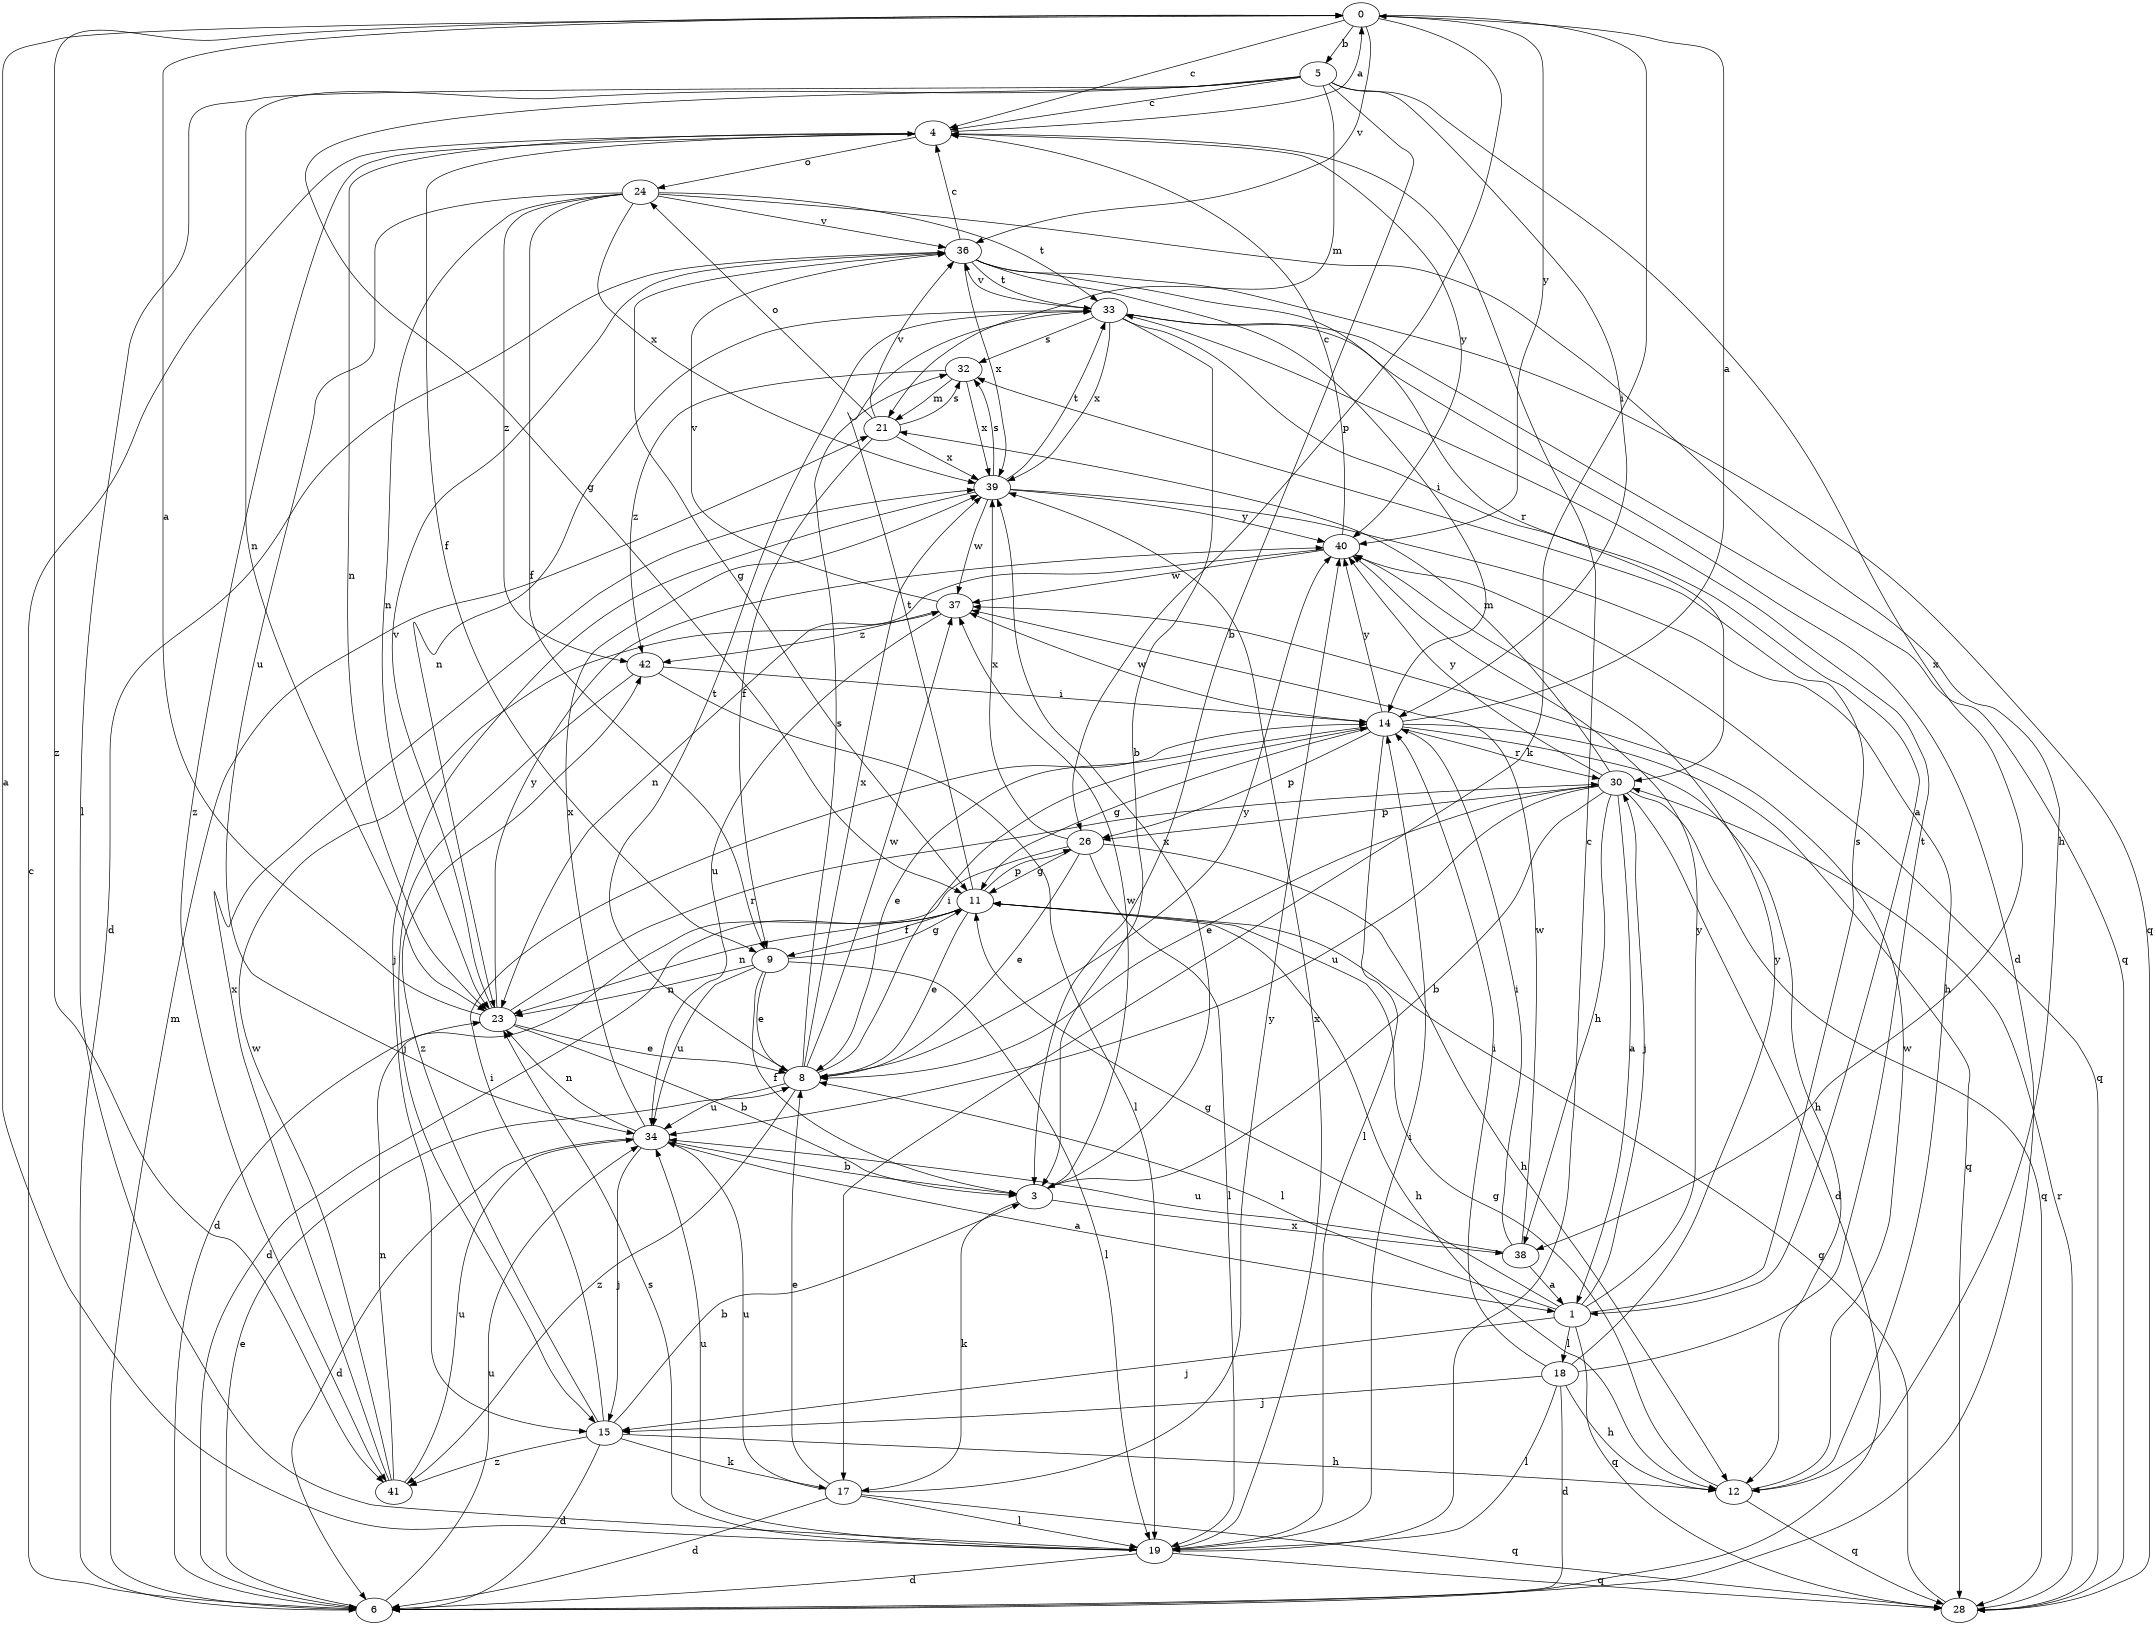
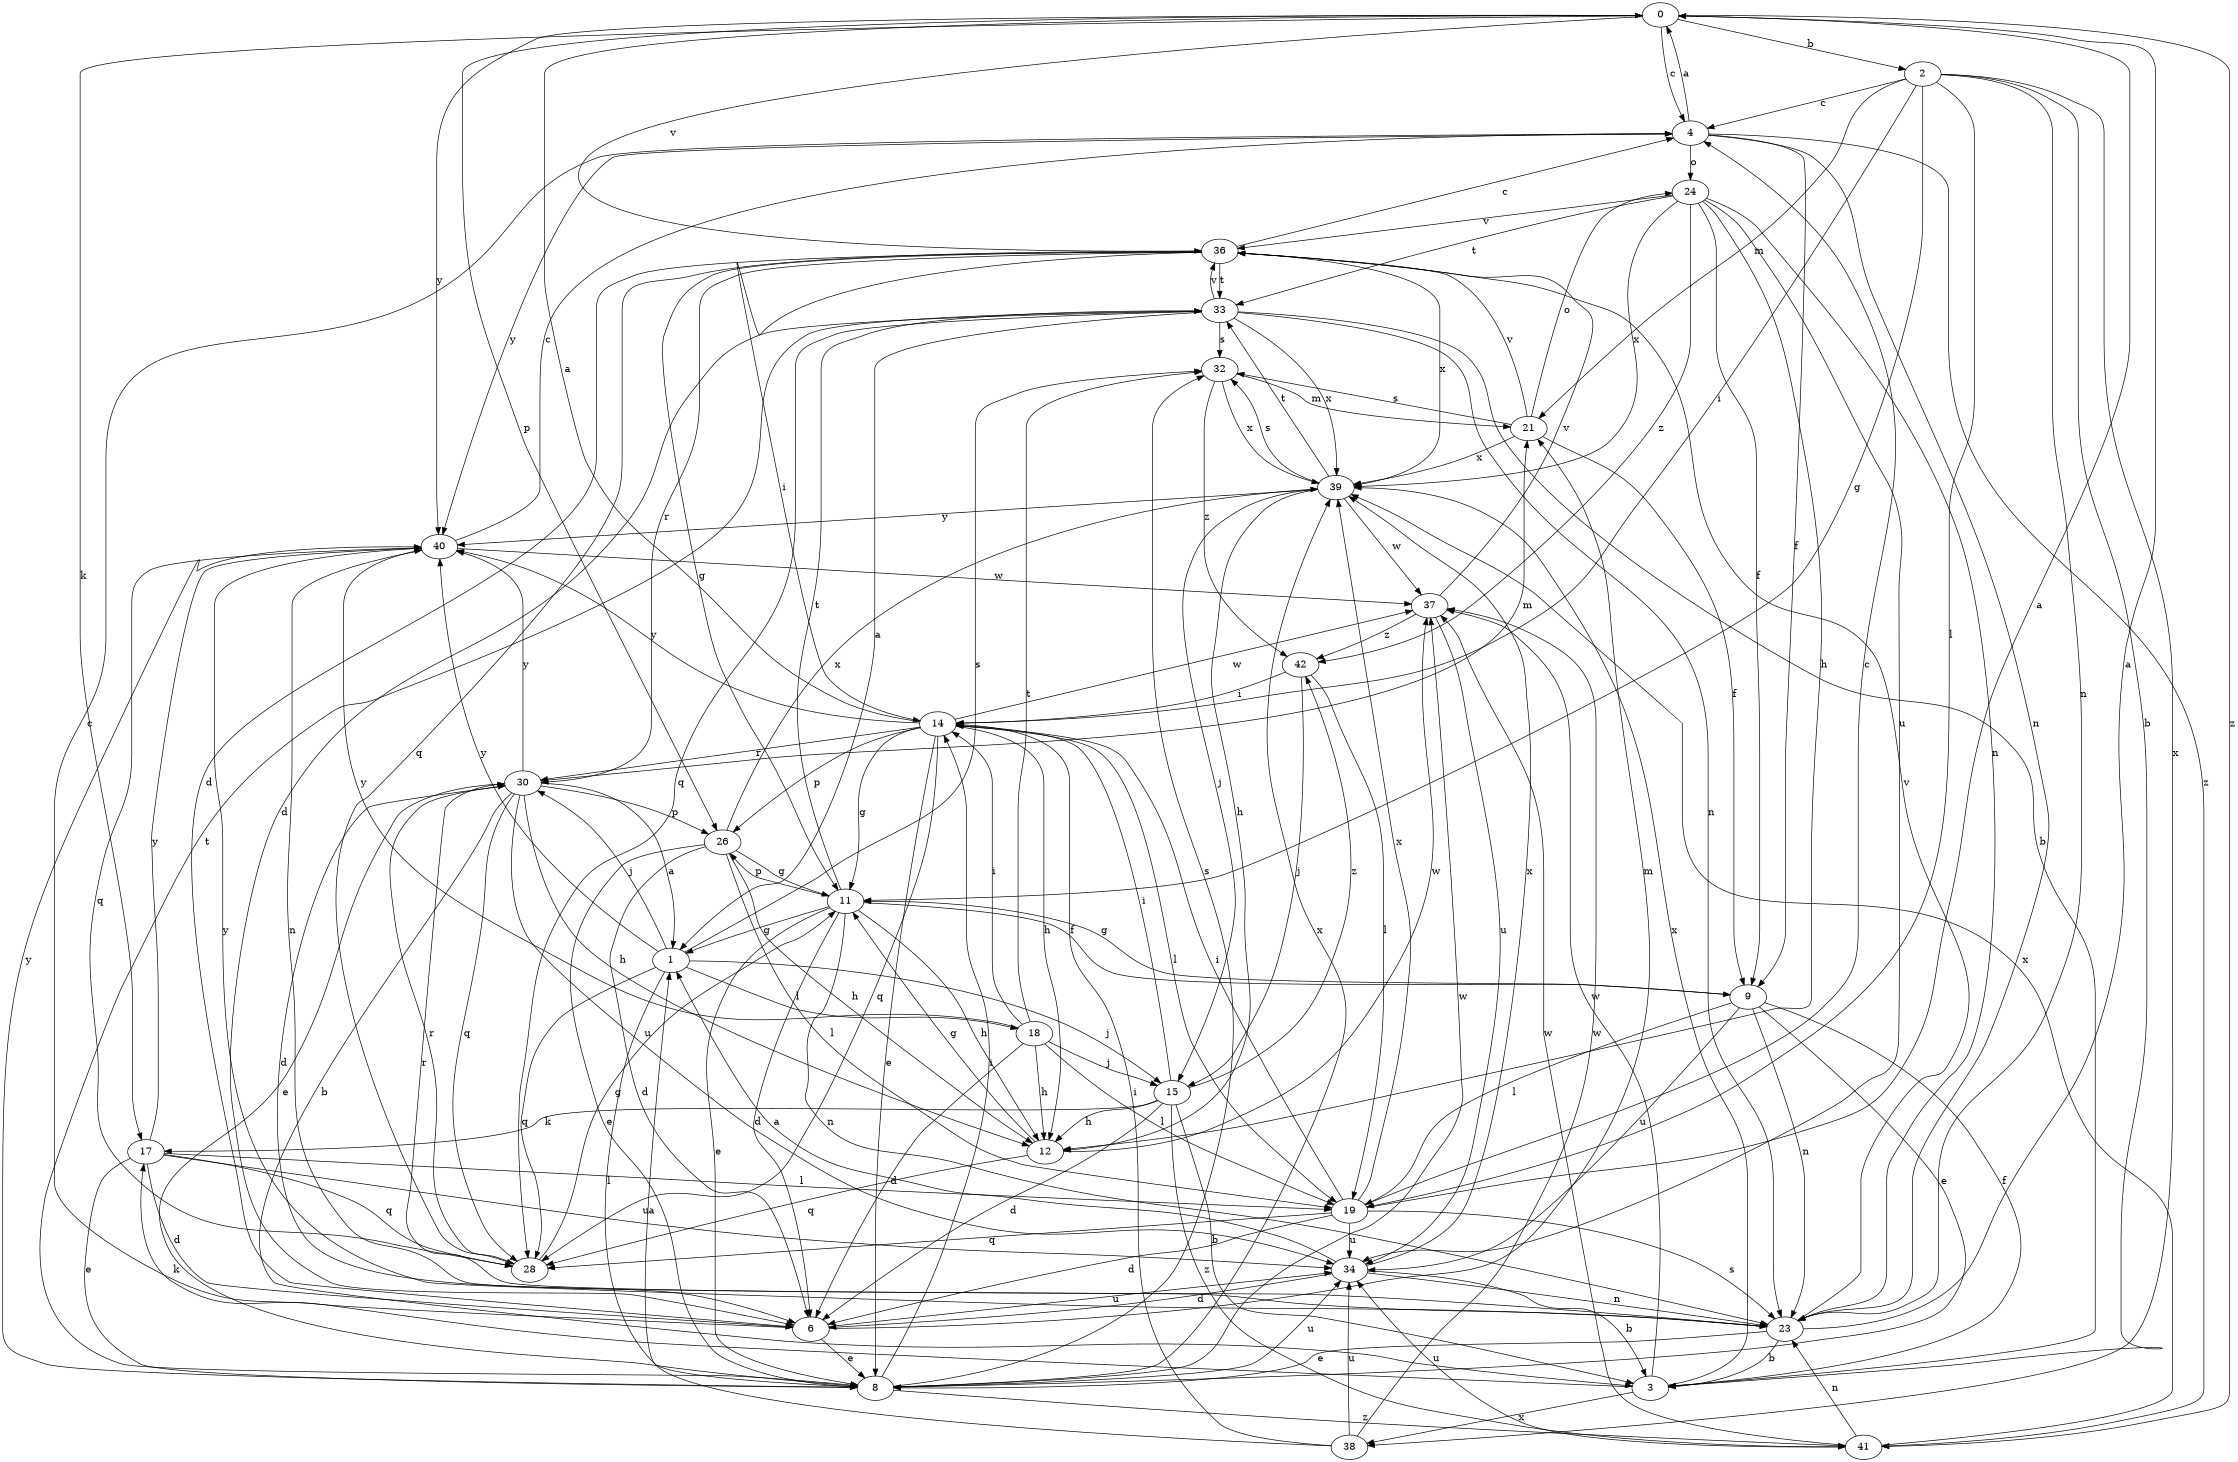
(1318, 74) -> (1923, 74)
(1895, 710) -> (1026, 634)
(1592, 1020) -> (720, 1027)
(1263, 1142) -> (767, 925)
(617, 1278) -> none
